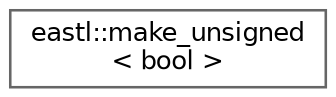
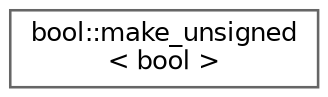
(168, 49) -> (164, 49)
